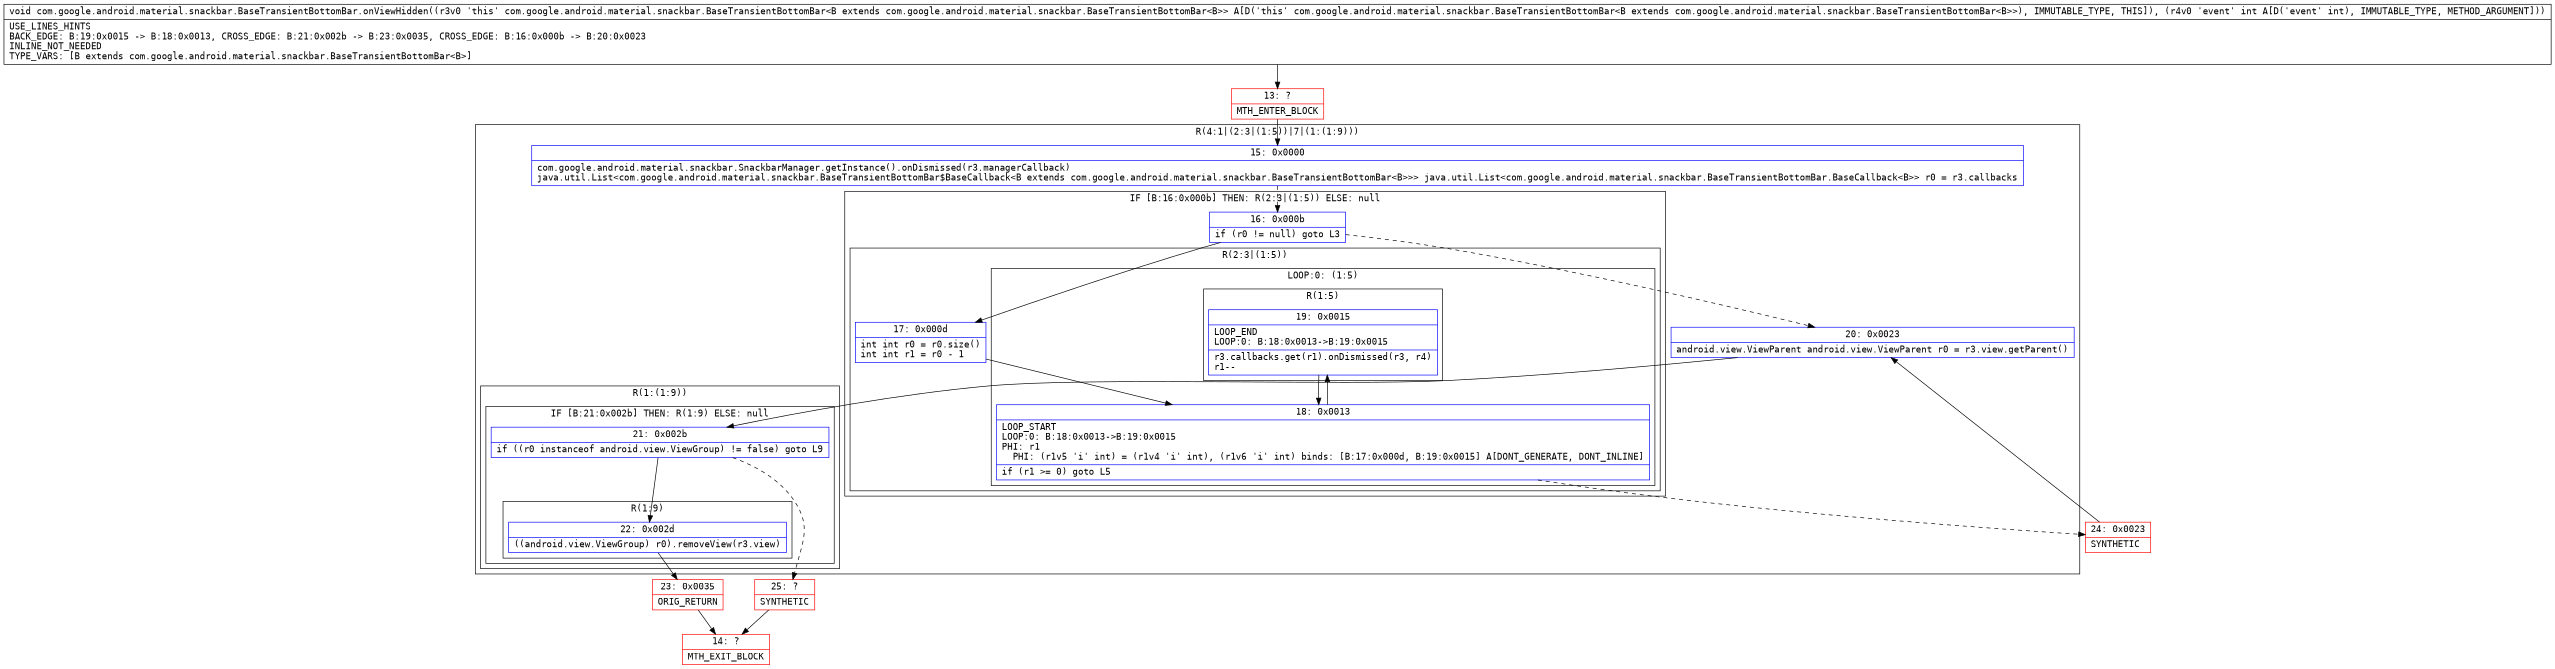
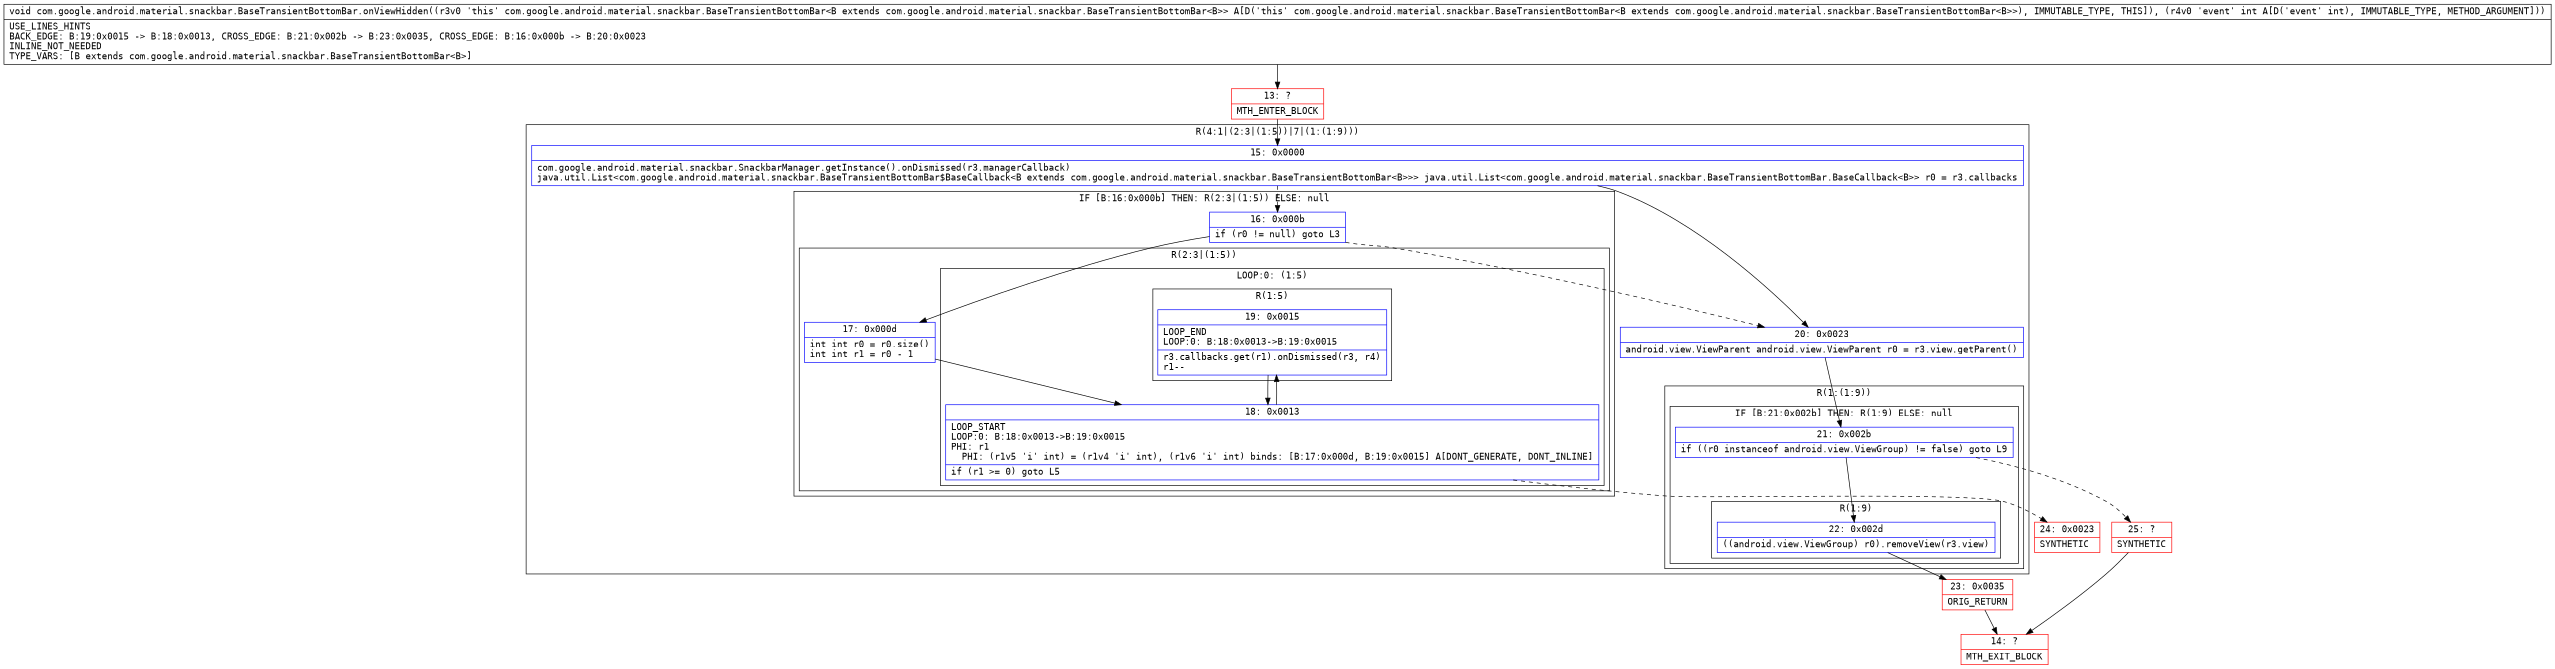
(1998, 442) -> (1708, 241)
